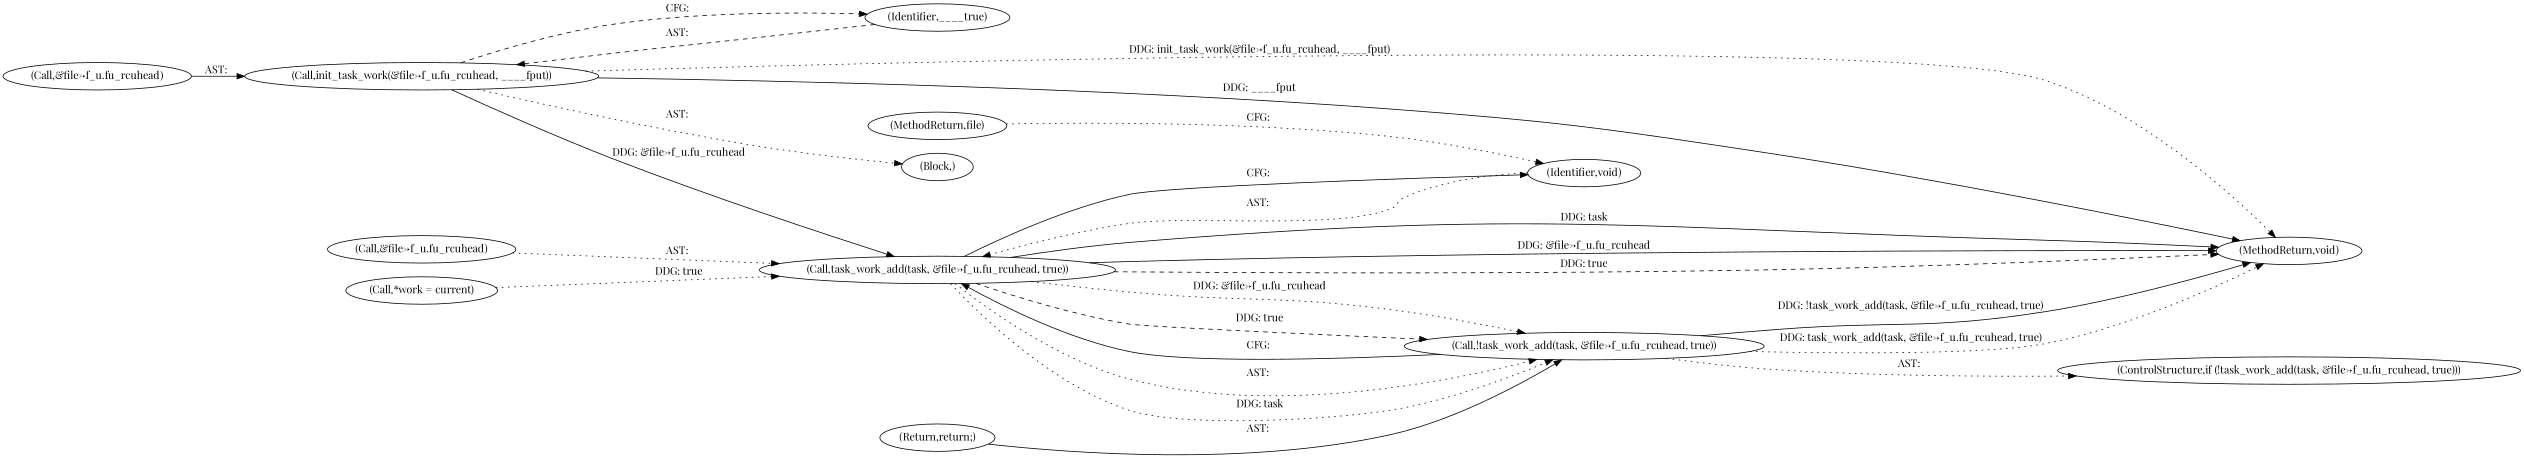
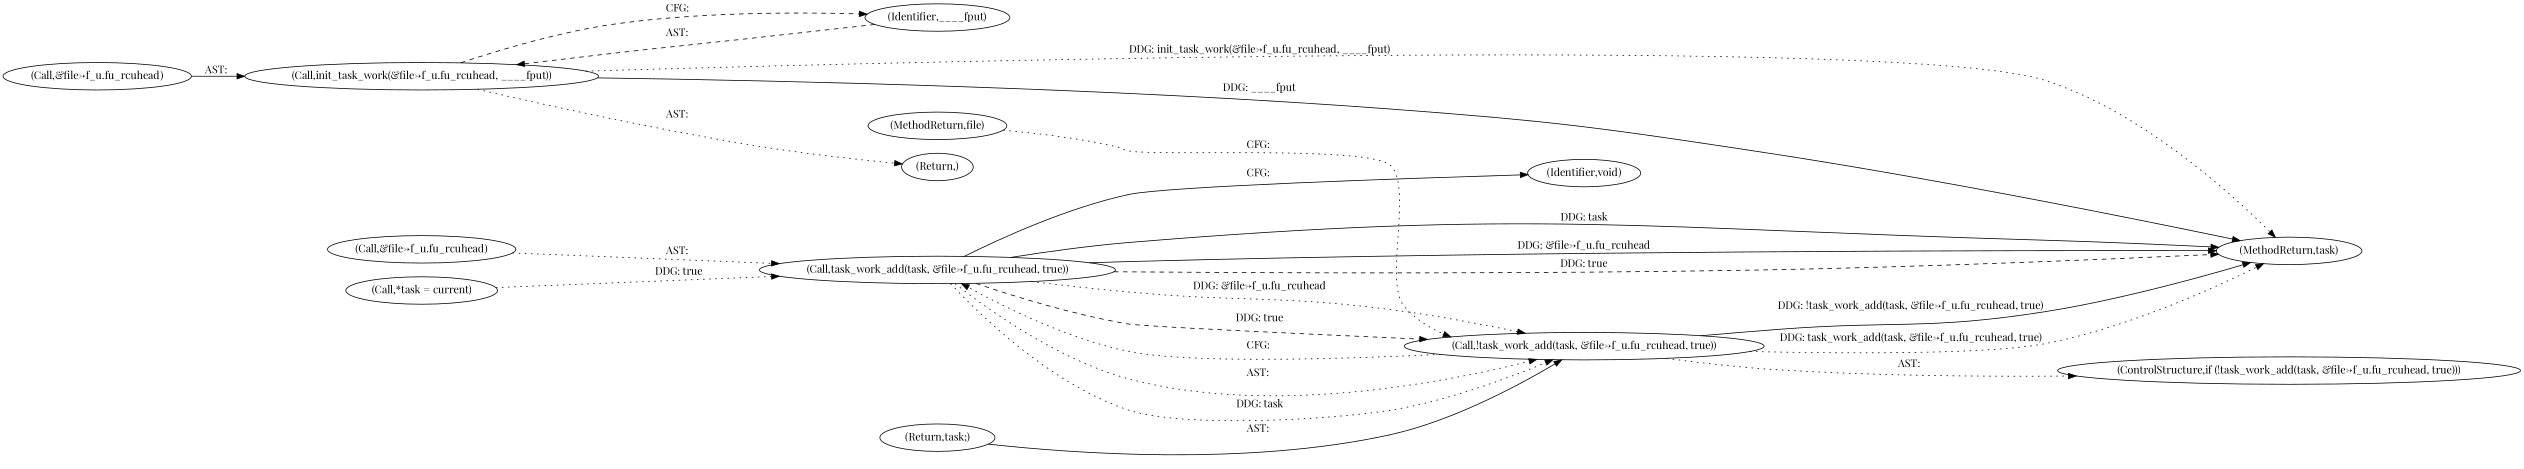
(937, 18) -> (937, 18)
(1272, 128) -> (1293, 153)
(937, 167) -> (937, 167)
(667, 179) -> none
(1261, 221) -> none
(2289, 251) -> (2289, 251)
(422, 291) -> (422, 291)
(1198, 358) -> (1198, 358)
(937, 438) -> (937, 438)
